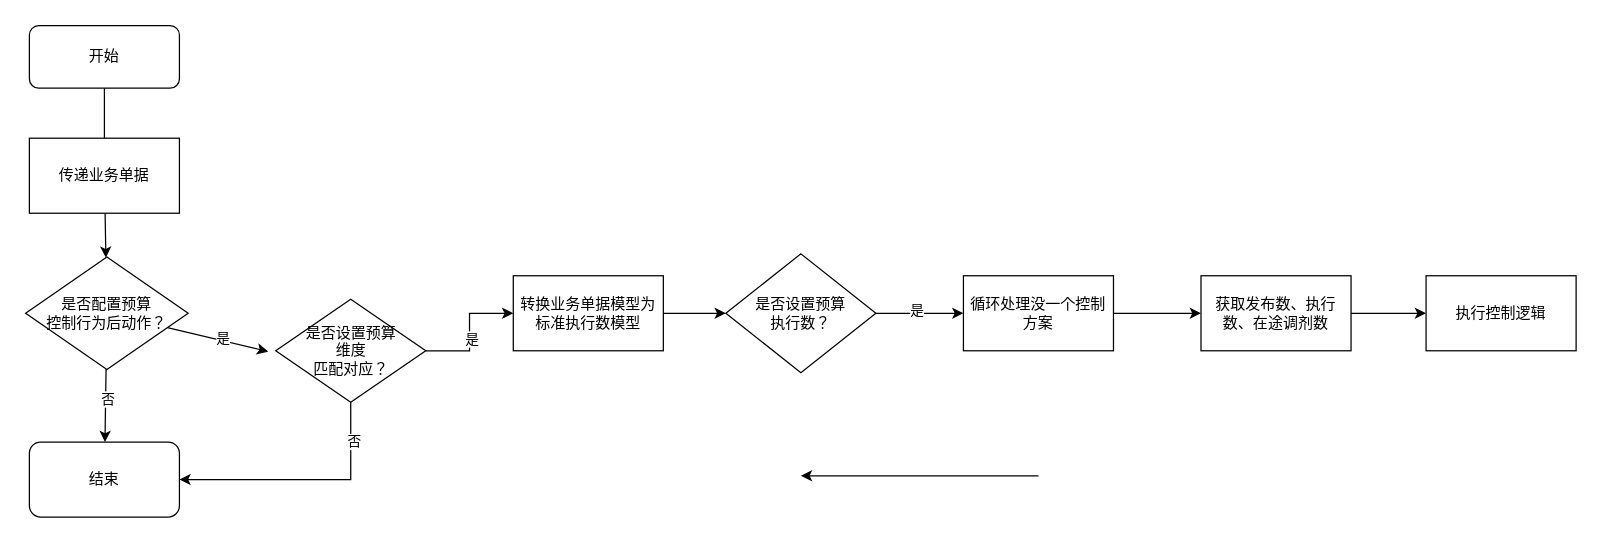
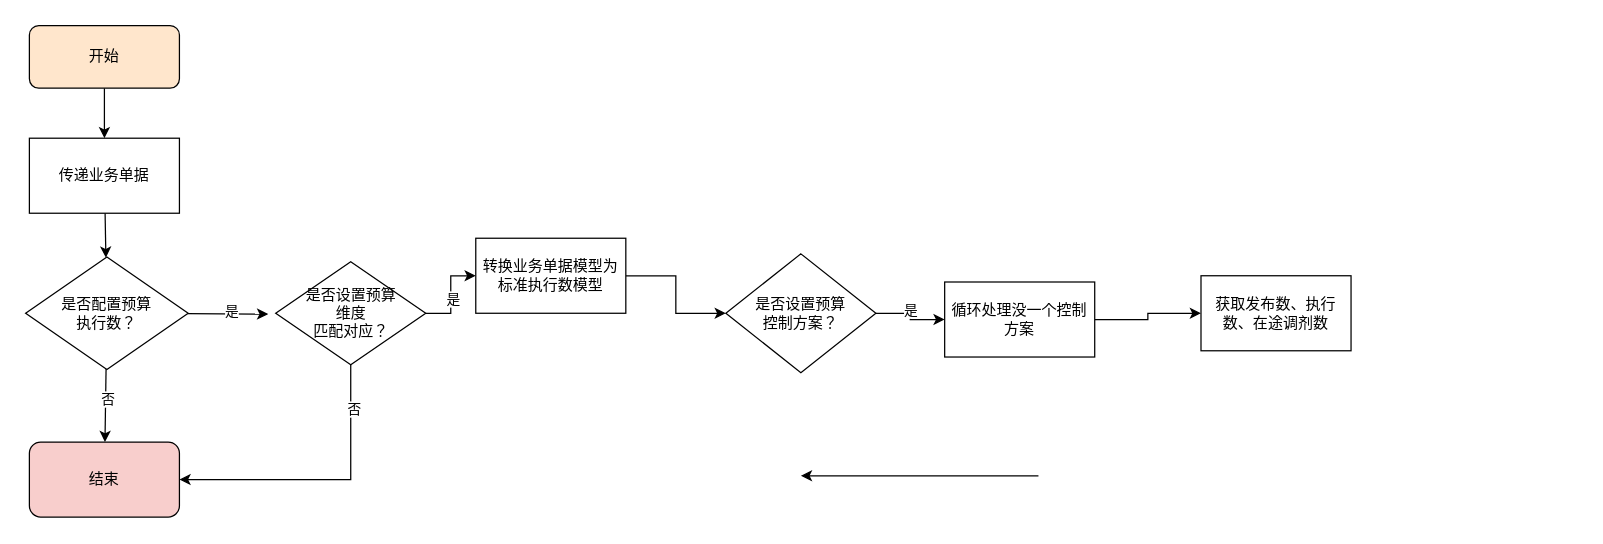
(104, 57) -> (104, 57)
(104, 132) -> (104, 128)
(107, 313) -> (107, 313)
(588, 313) -> (551, 276)
(801, 313) -> (801, 313)
(1038, 313) -> (1019, 319)
(1384, 313) -> none
(1501, 313) -> none
(351, 351) -> (351, 313)
(104, 479) -> (104, 479)
